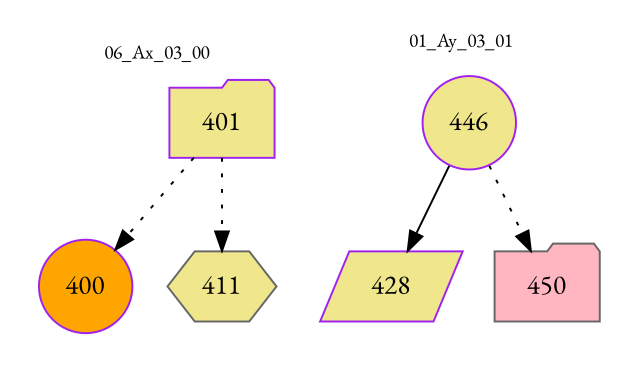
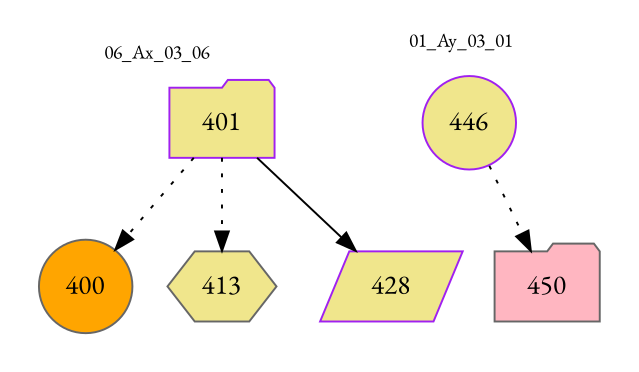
(158, 54) -> (158, 54)
(433, 199) -> (280, 180)
(86, 286) -> (86, 286)
(222, 286) -> (222, 286)
